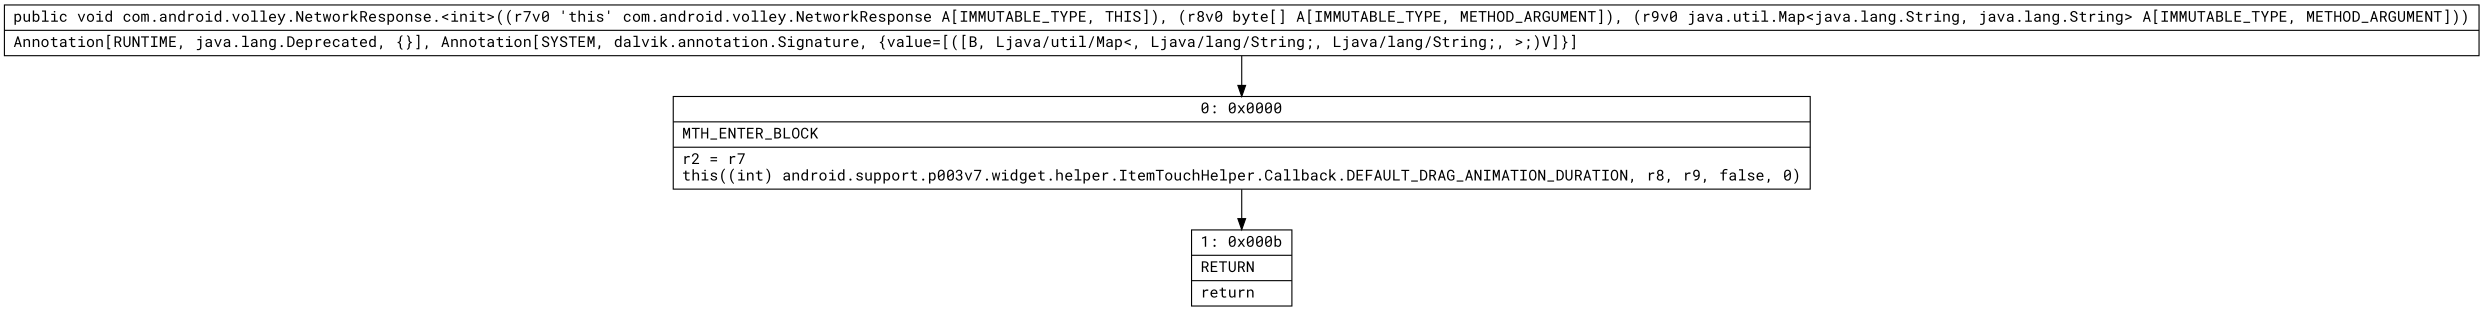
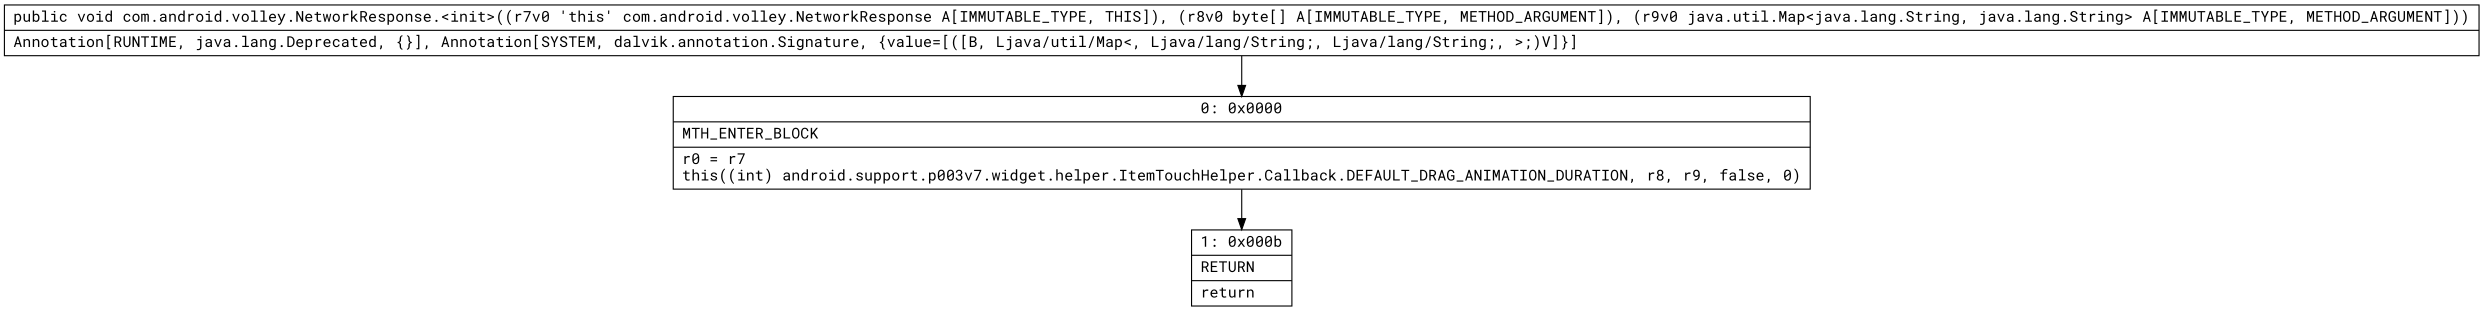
(714, 159) -> (714, 159)
